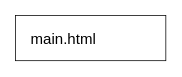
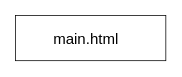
(63, 38) -> (86, 38)
